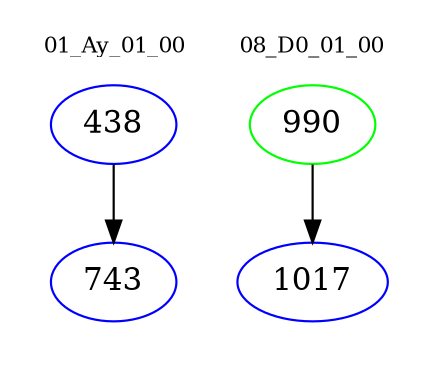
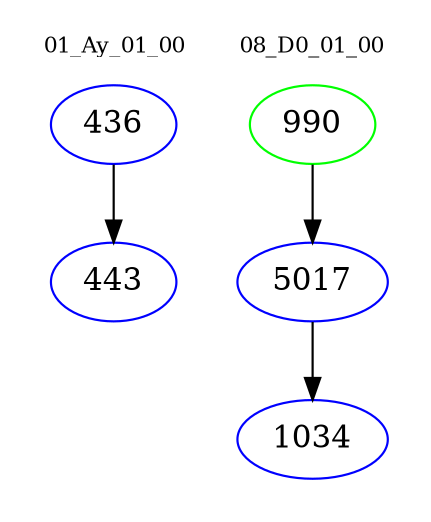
(114, 125) -> (114, 125)
(114, 282) -> (114, 282)
(313, 282) -> (313, 282)
none -> (313, 439)
